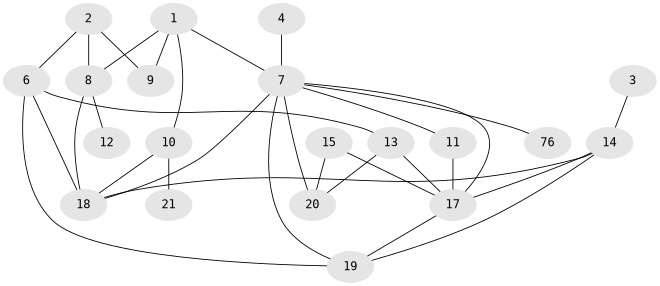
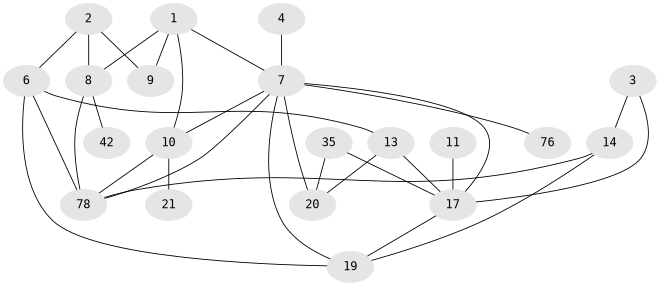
(369, 108) -> (215, 117)
(107, 143) -> (107, 143)
(329, 143) -> (329, 143)
(533, 176) -> (593, 182)
(84, 205) -> (84, 205)
